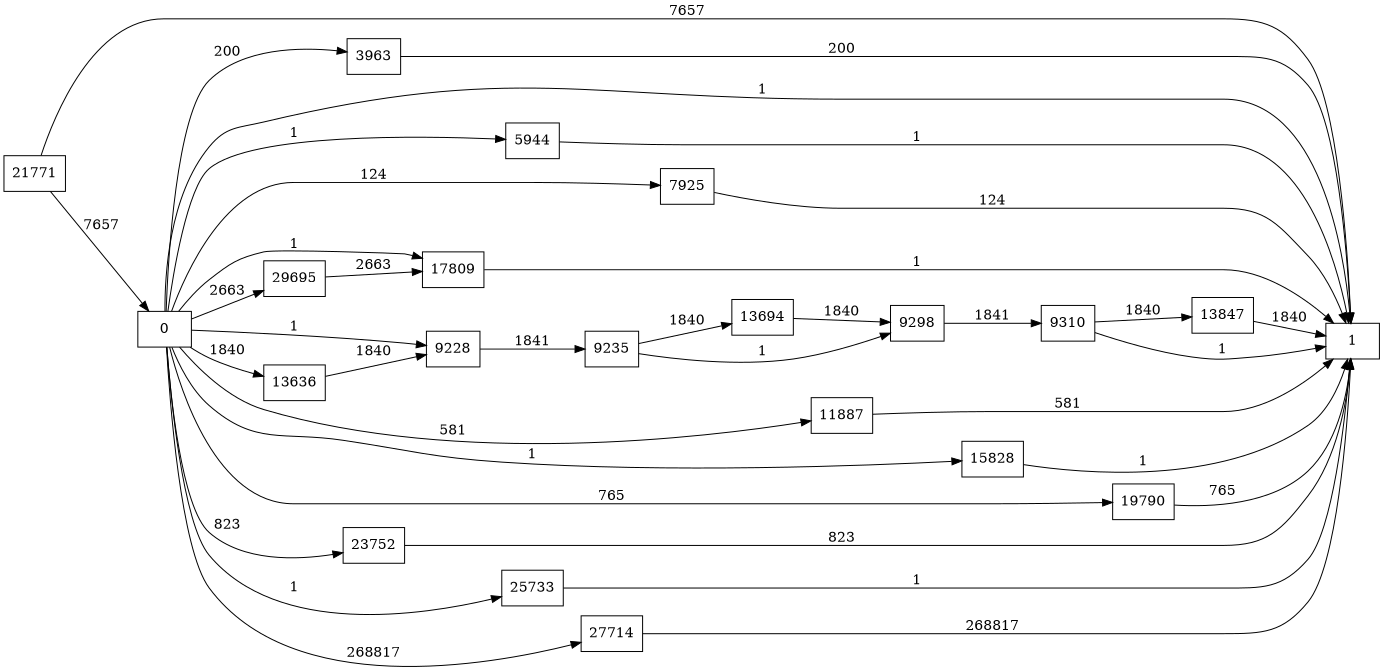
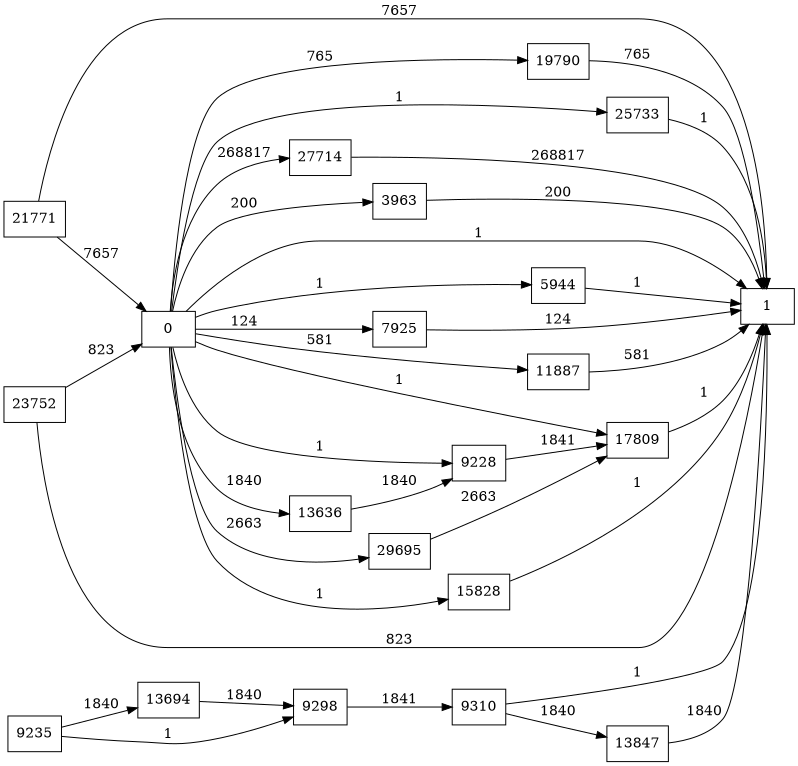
(527, 349) -> (551, 453)
(200, 520) -> (99, 368)
